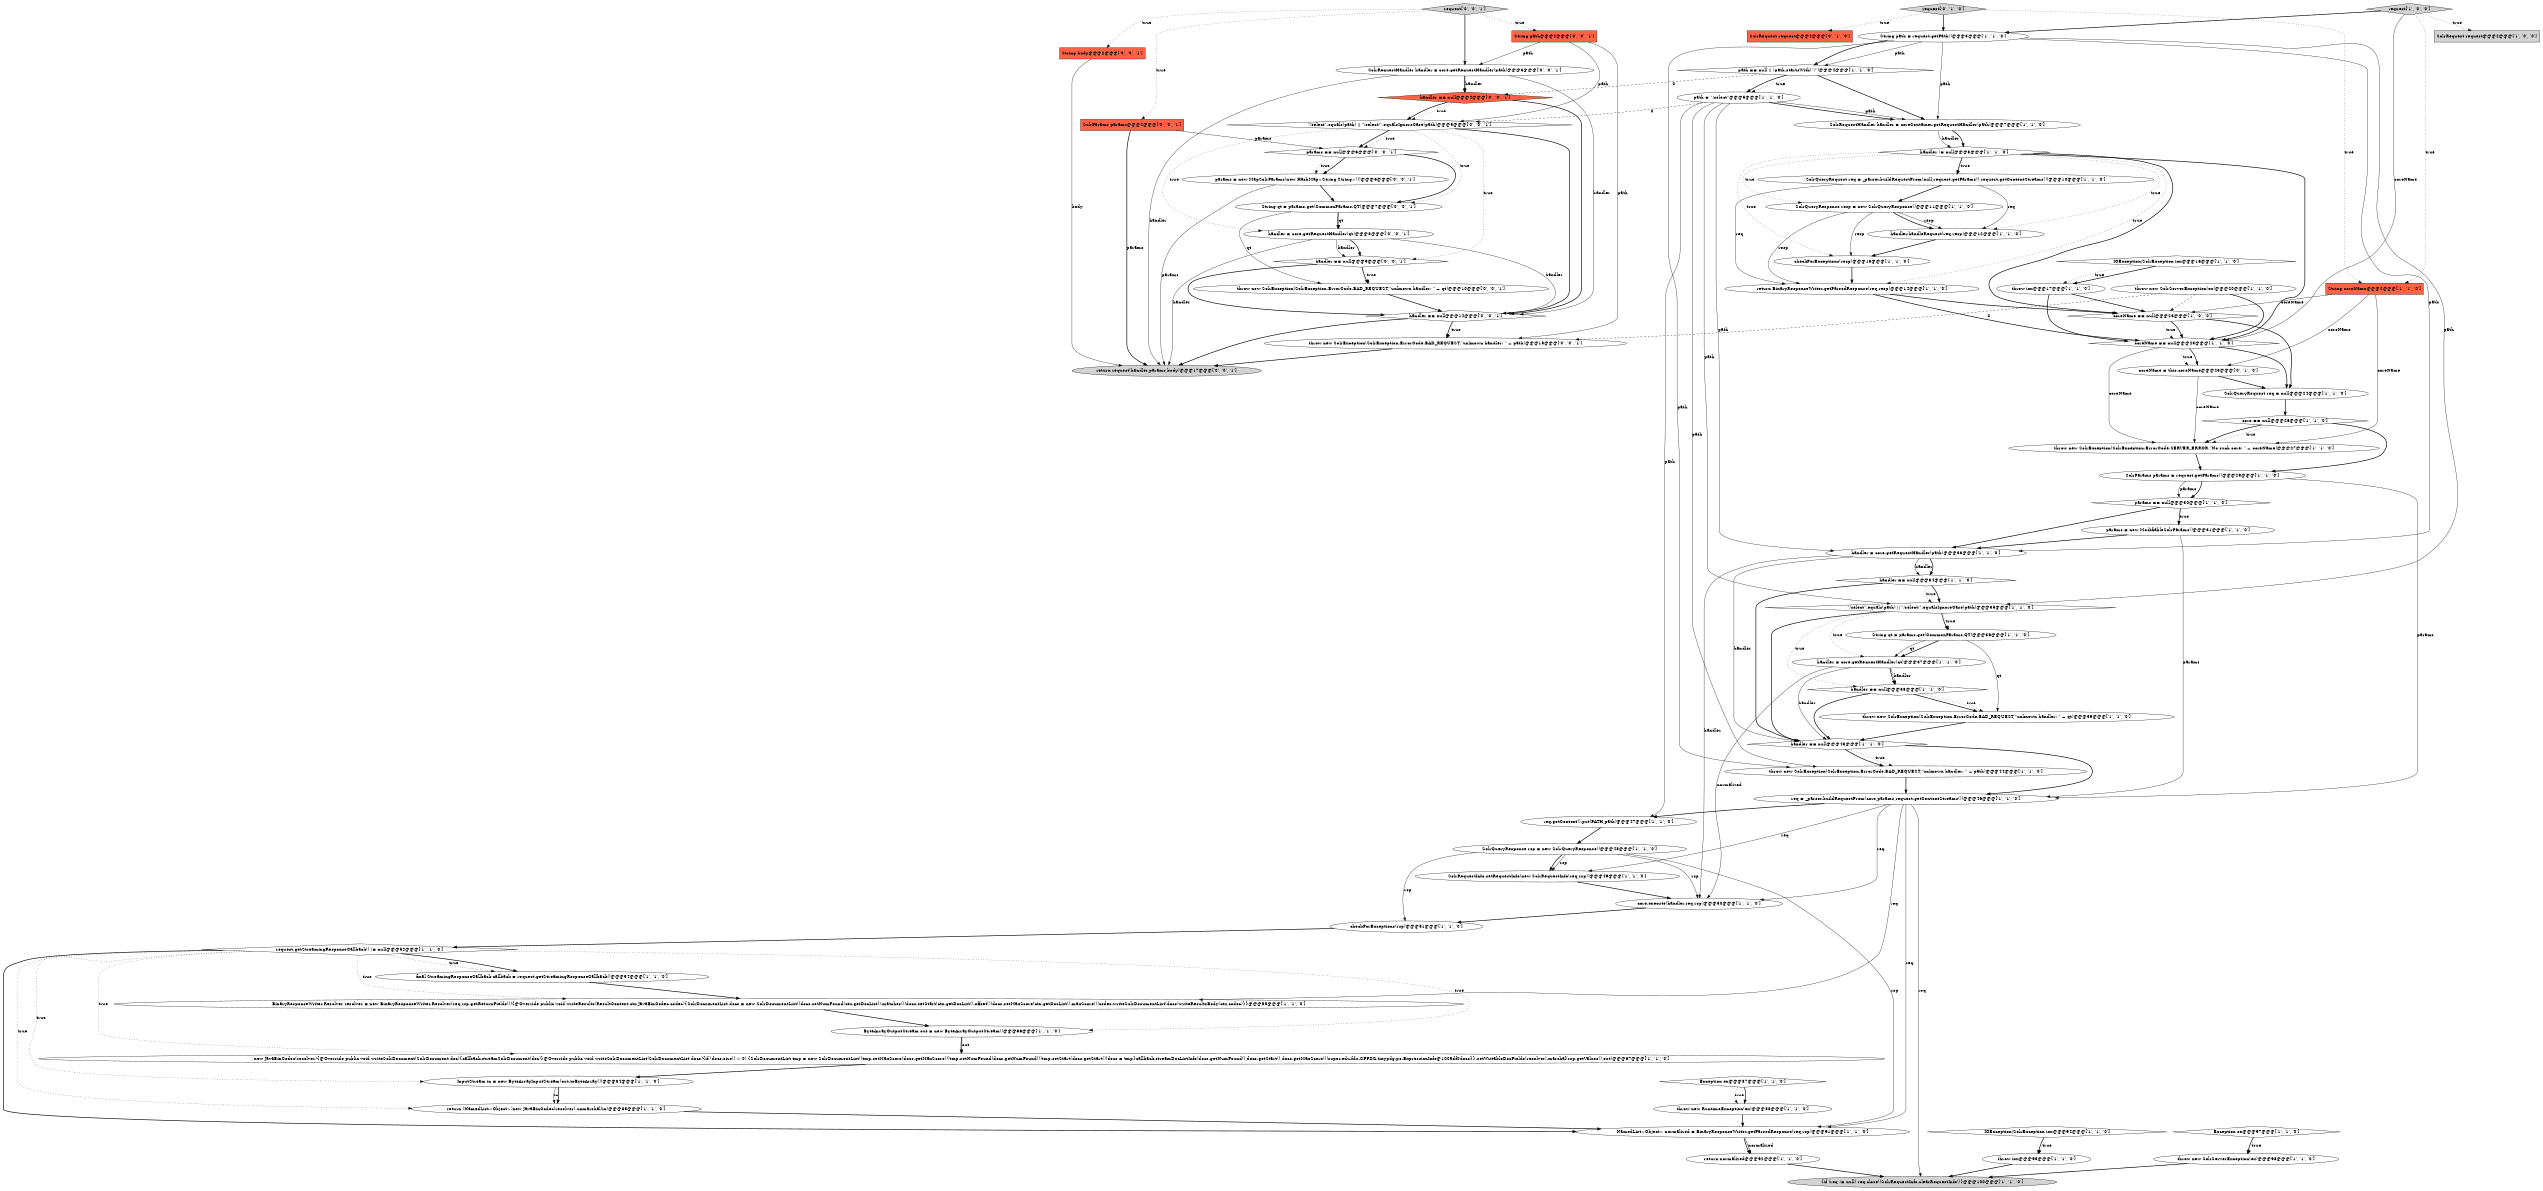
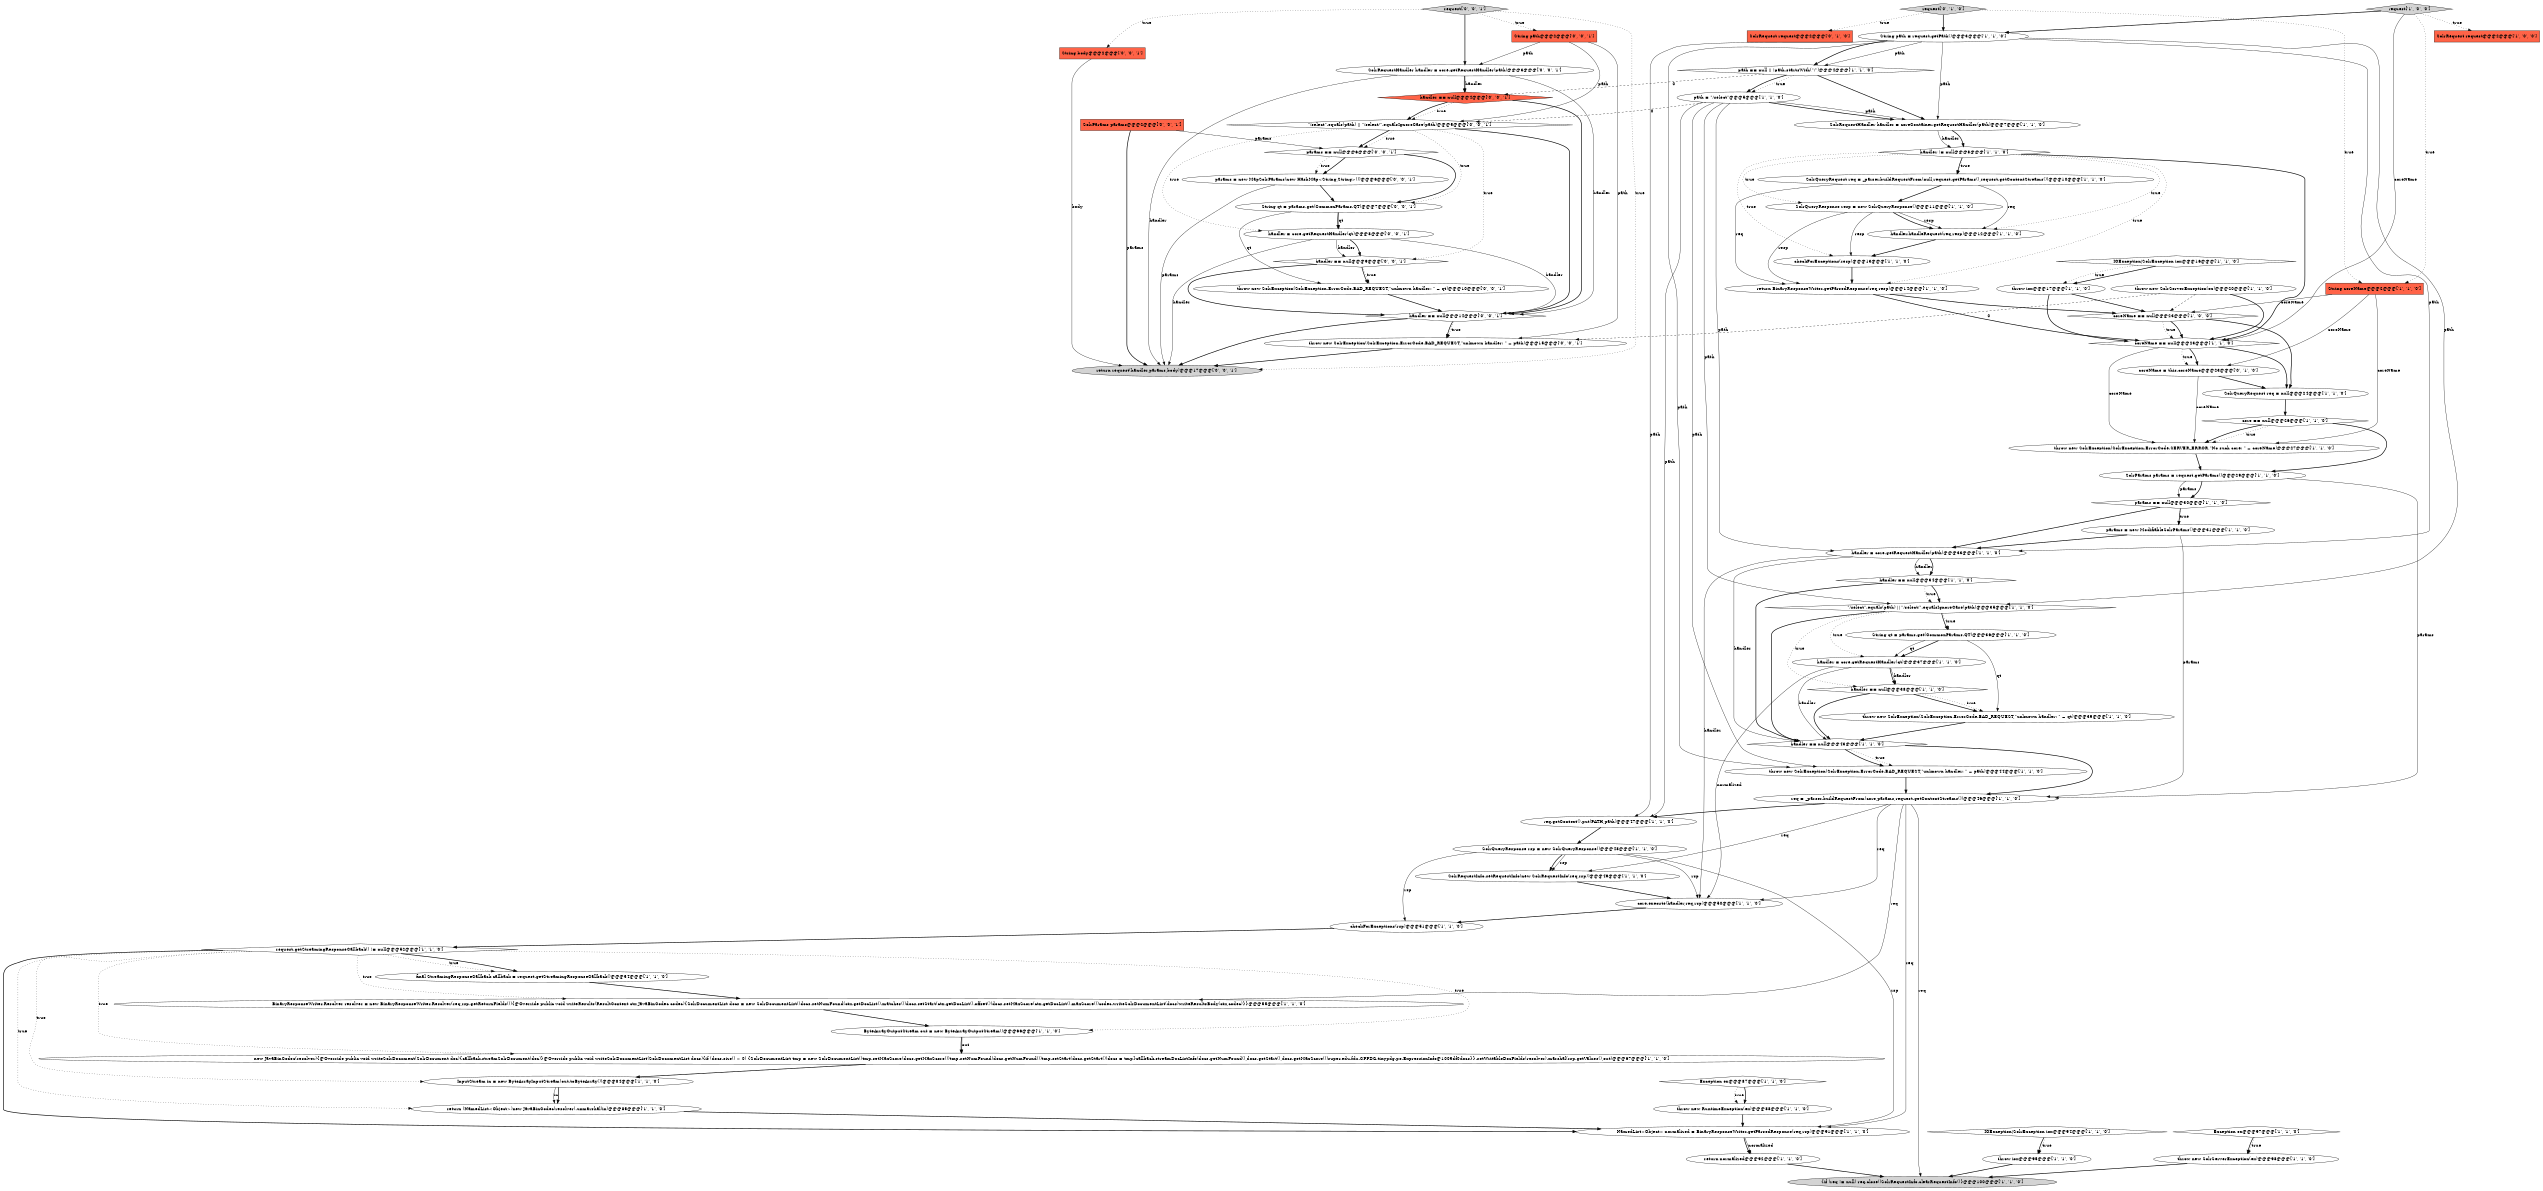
(1251, 20) -> (1635, 307)
(2487, 36) -> (2487, 36)
(2097, 243) -> none
none -> (1650, 322)
